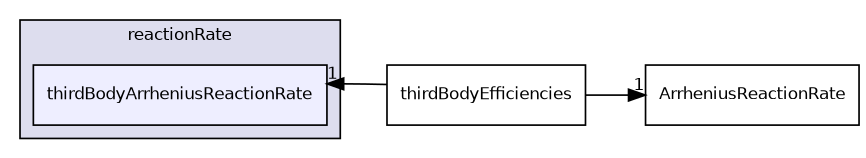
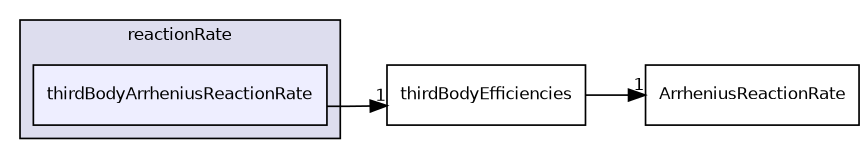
(365, 84) -> (351, 106)
